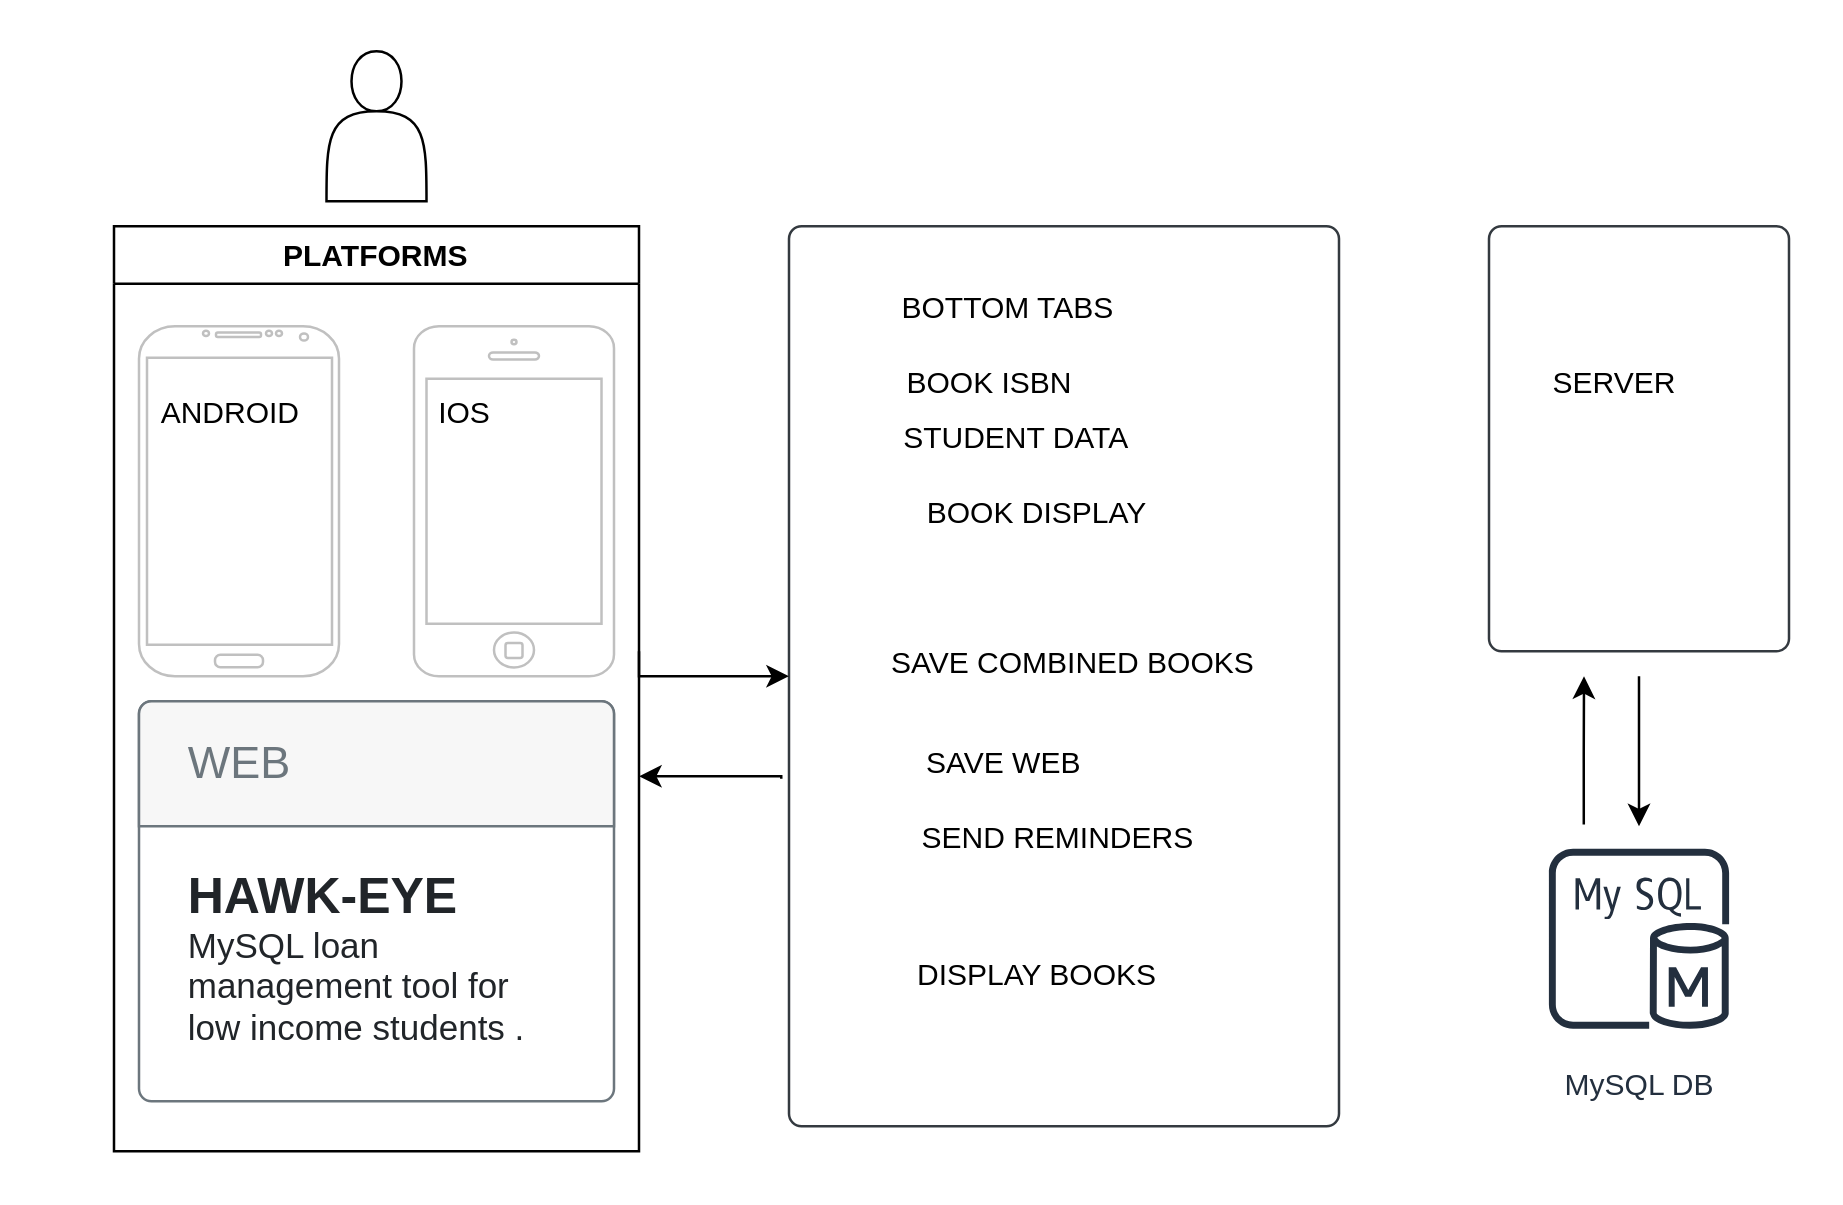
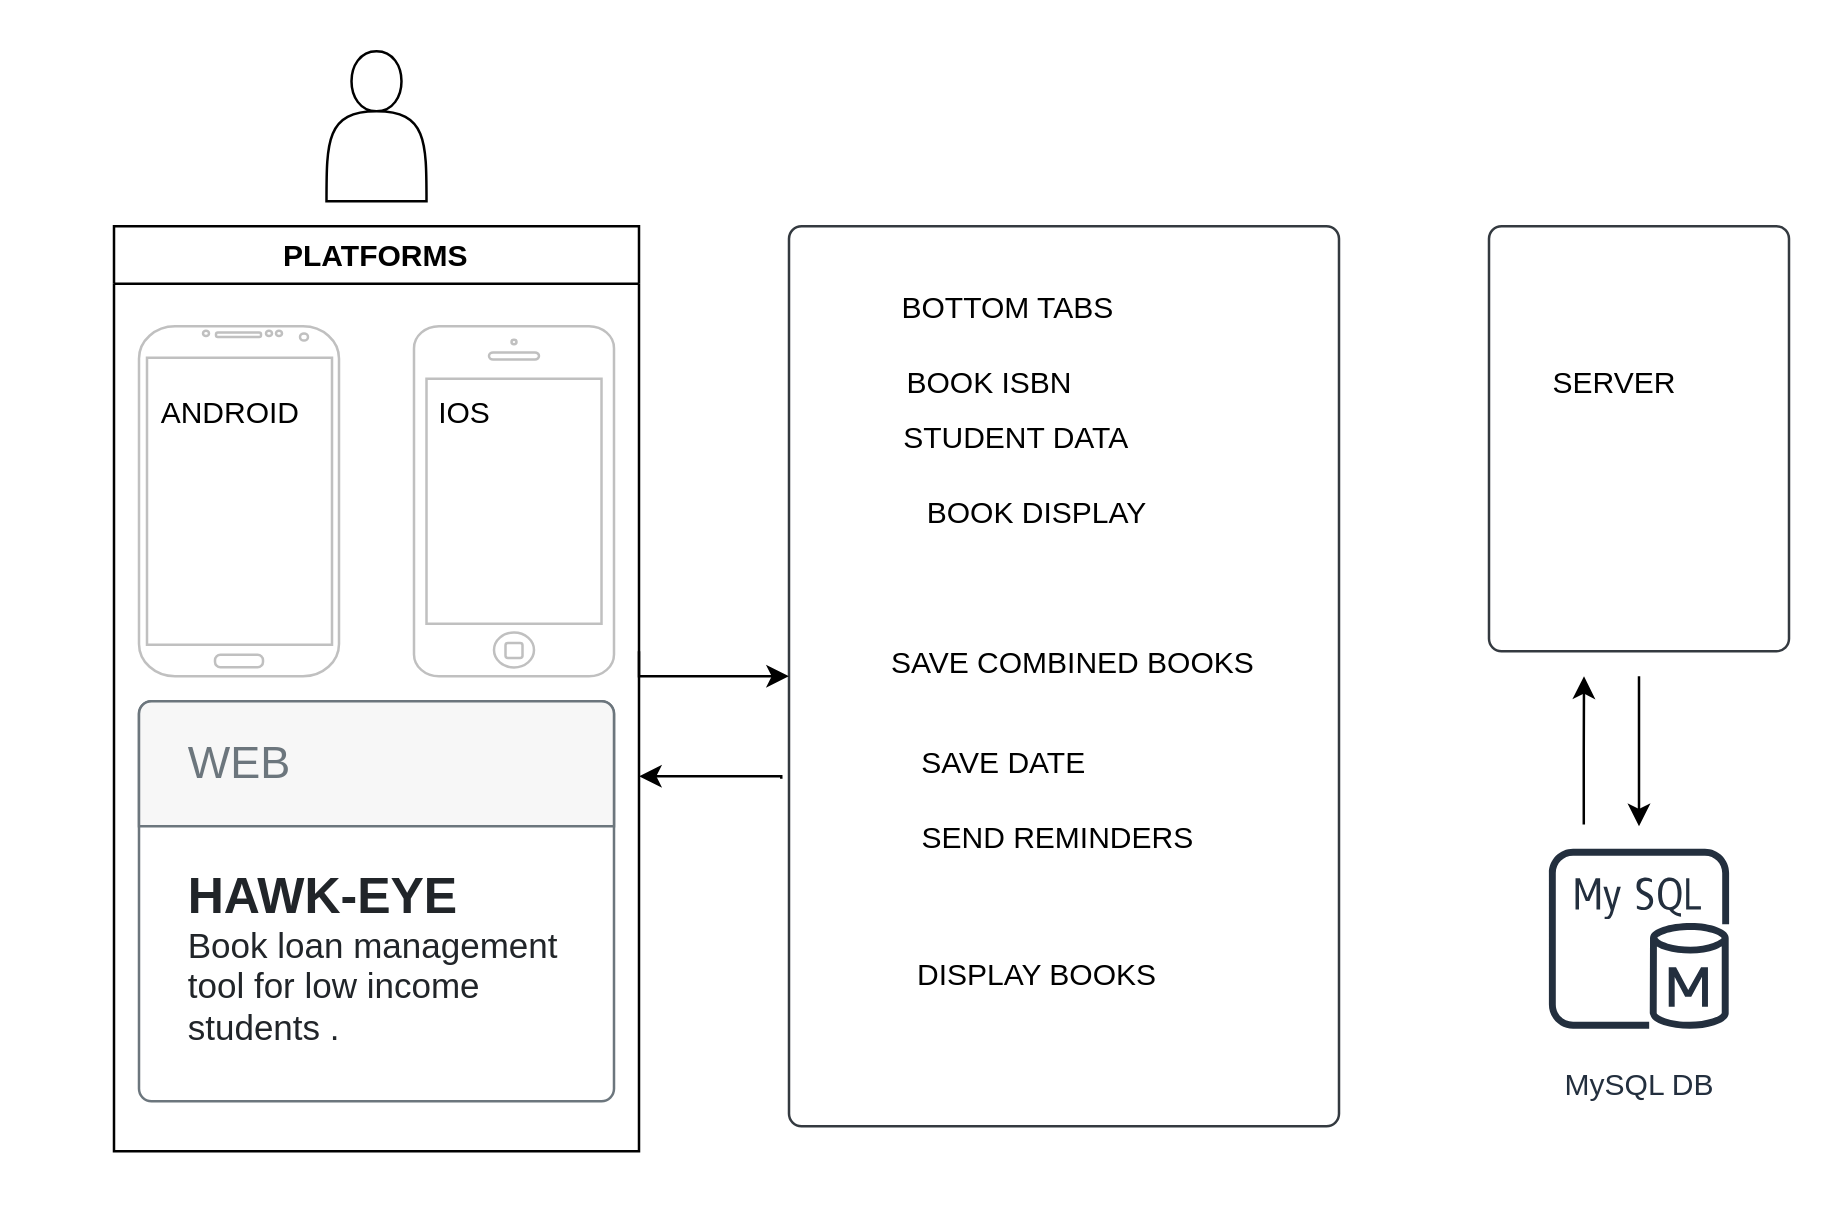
(913, 764) -> (913, 764)
(379, 965) -> (379, 965)
